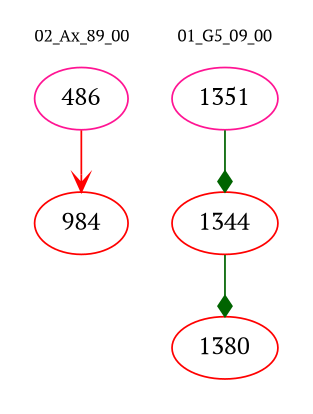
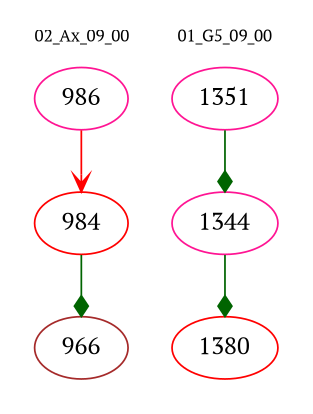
(82, 37) -> (82, 37)
(81, 99) -> (81, 99)
(225, 223) -> (225, 223)
none -> (81, 348)
